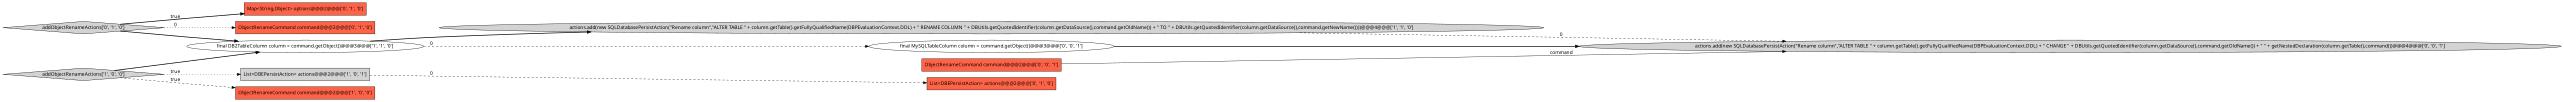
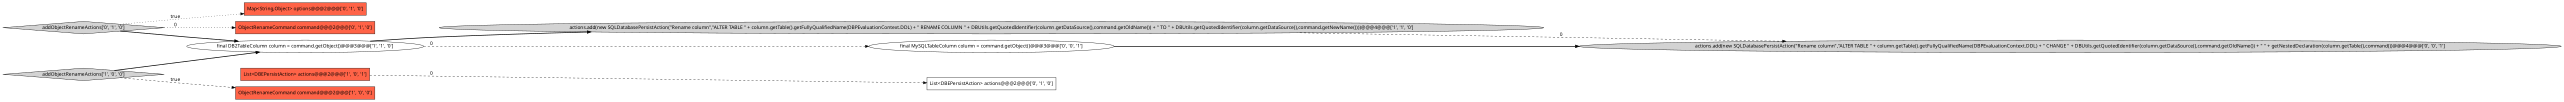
(180, 19) -> (180, 19)
(991, 65) -> none
(201, 74) -> none
(305, 74) -> (305, 74)
(991, 84) -> (991, 84)
